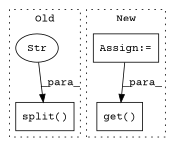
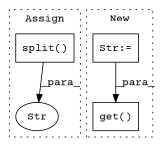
(45, 19) -> (45, 19)
(126, 48) -> (116, 48)
(40, 78) -> (41, 78)
